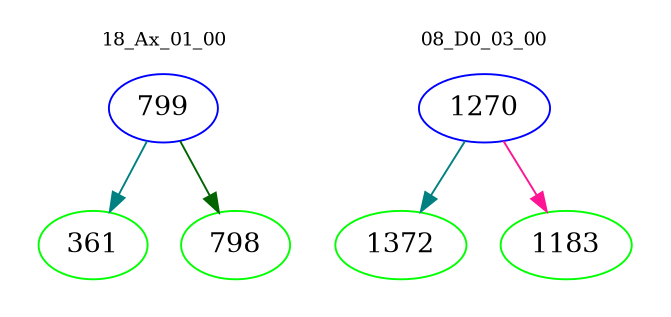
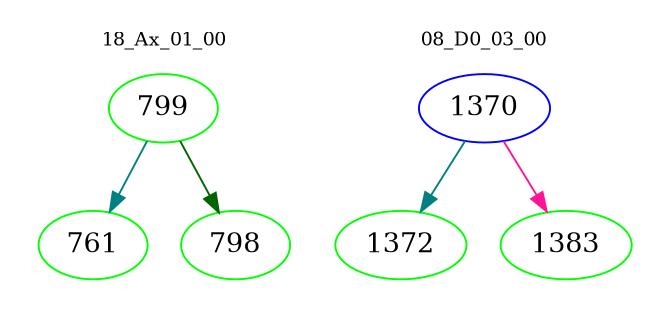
(163, 108) -> (163, 108)
(485, 108) -> (485, 108)
(93, 245) -> (93, 245)
(566, 245) -> (566, 245)
